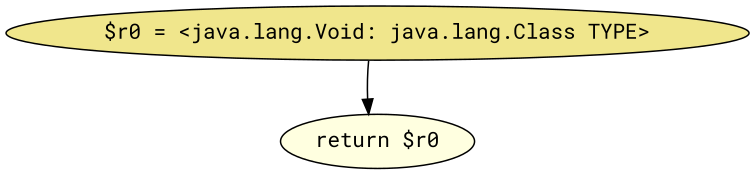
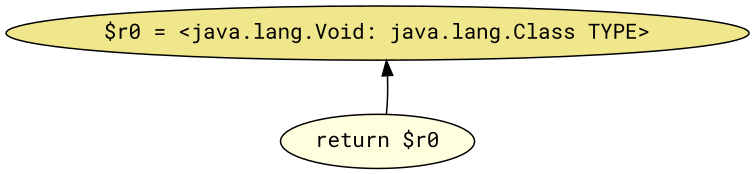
(367, 80) -> (388, 95)
